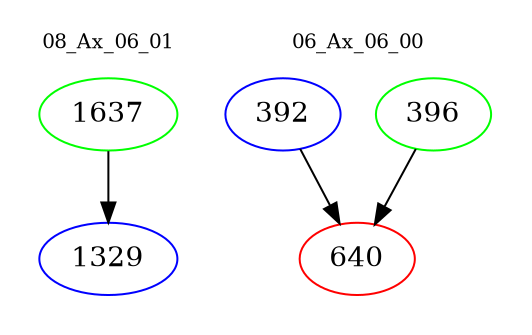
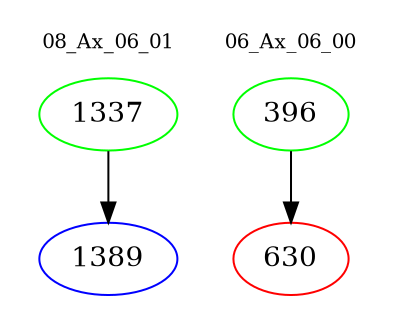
(108, 114) -> (108, 114)
(283, 114) -> none
(108, 259) -> (108, 259)
(357, 259) -> (291, 259)
